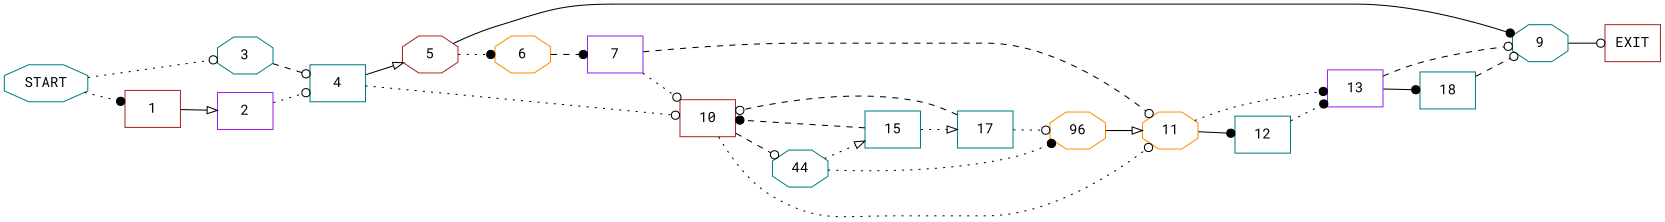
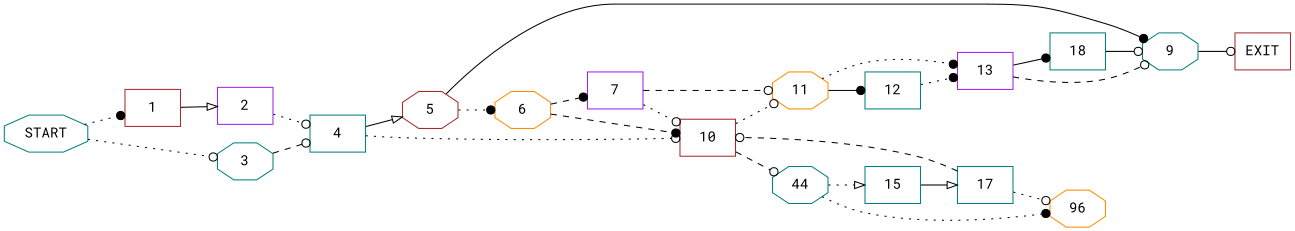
(1493, 67) -> (1120, 51)
(805, 124) -> (611, 123)
(934, 130) -> (934, 185)
(1119, 131) -> none
